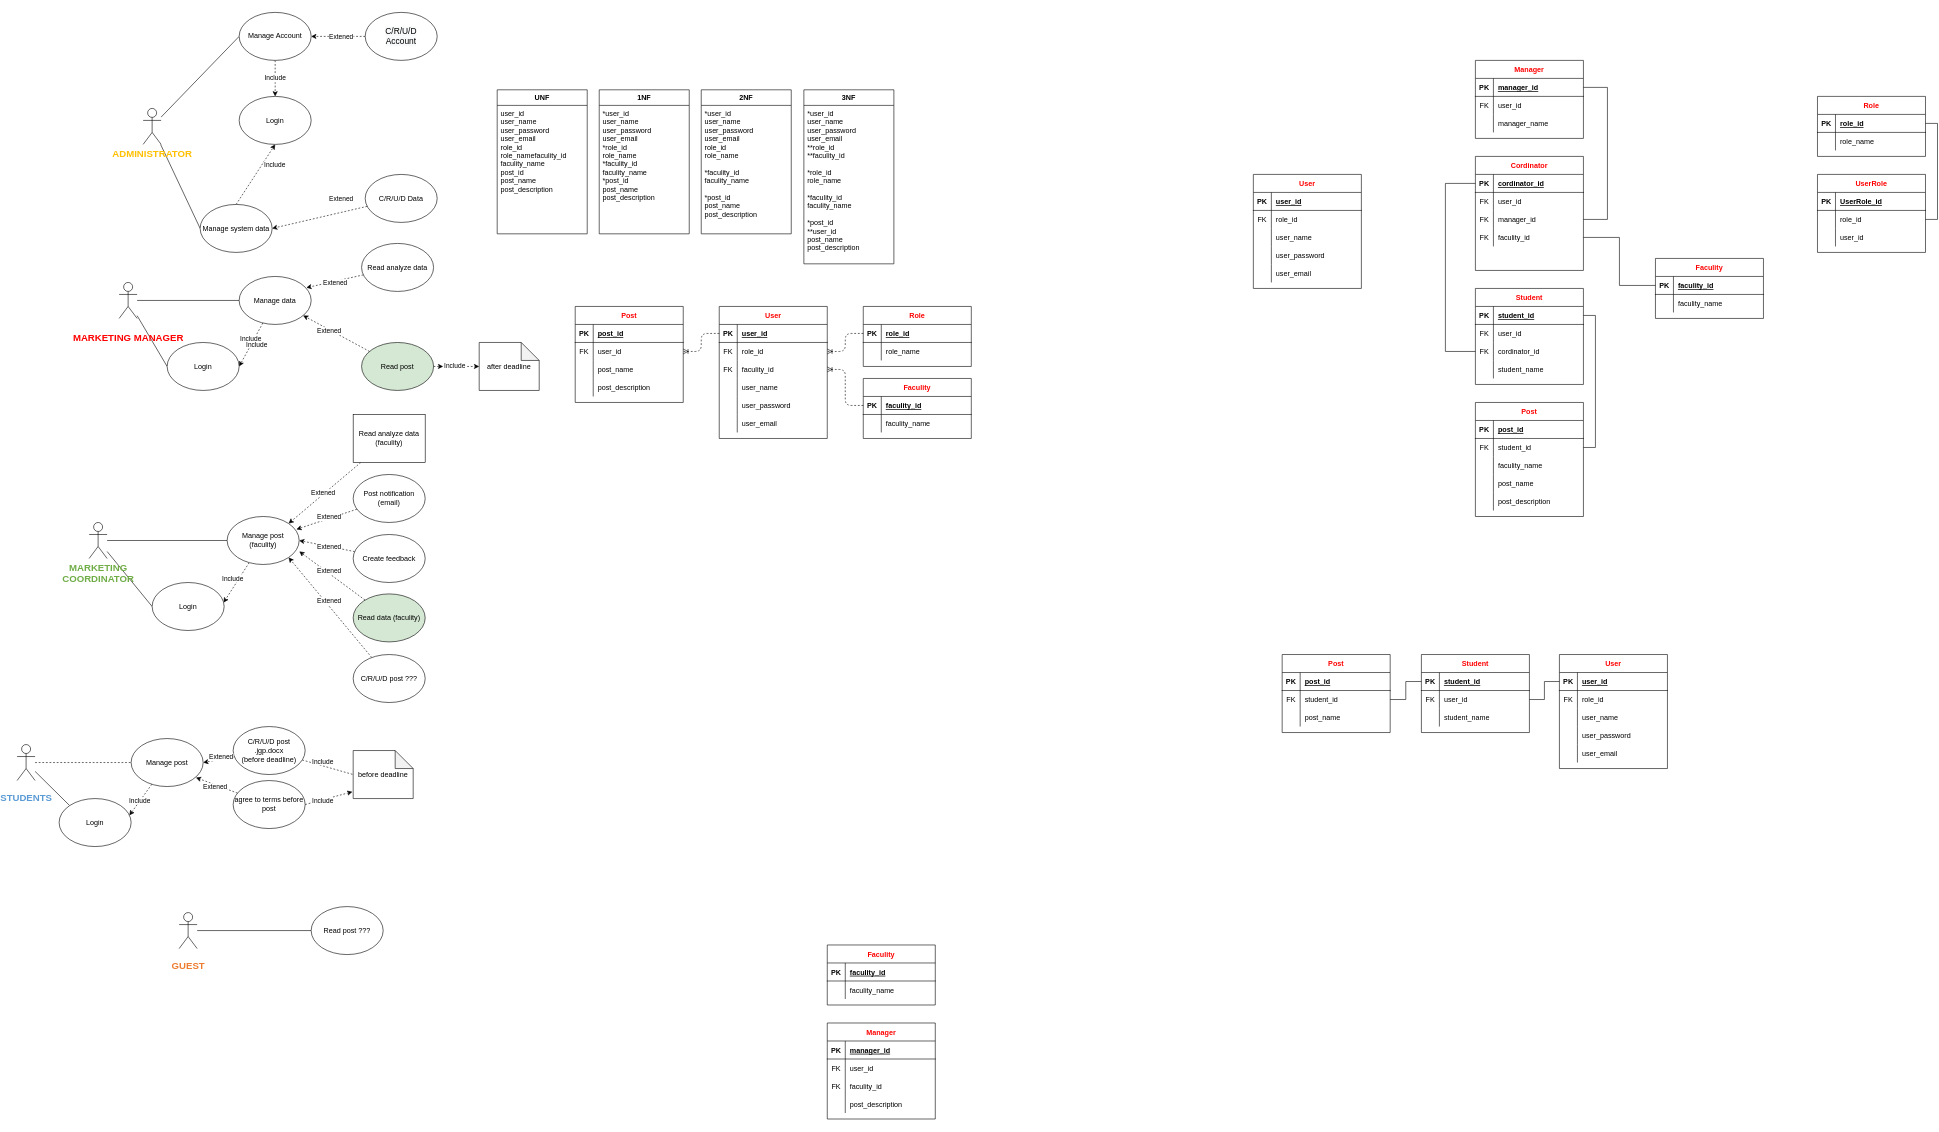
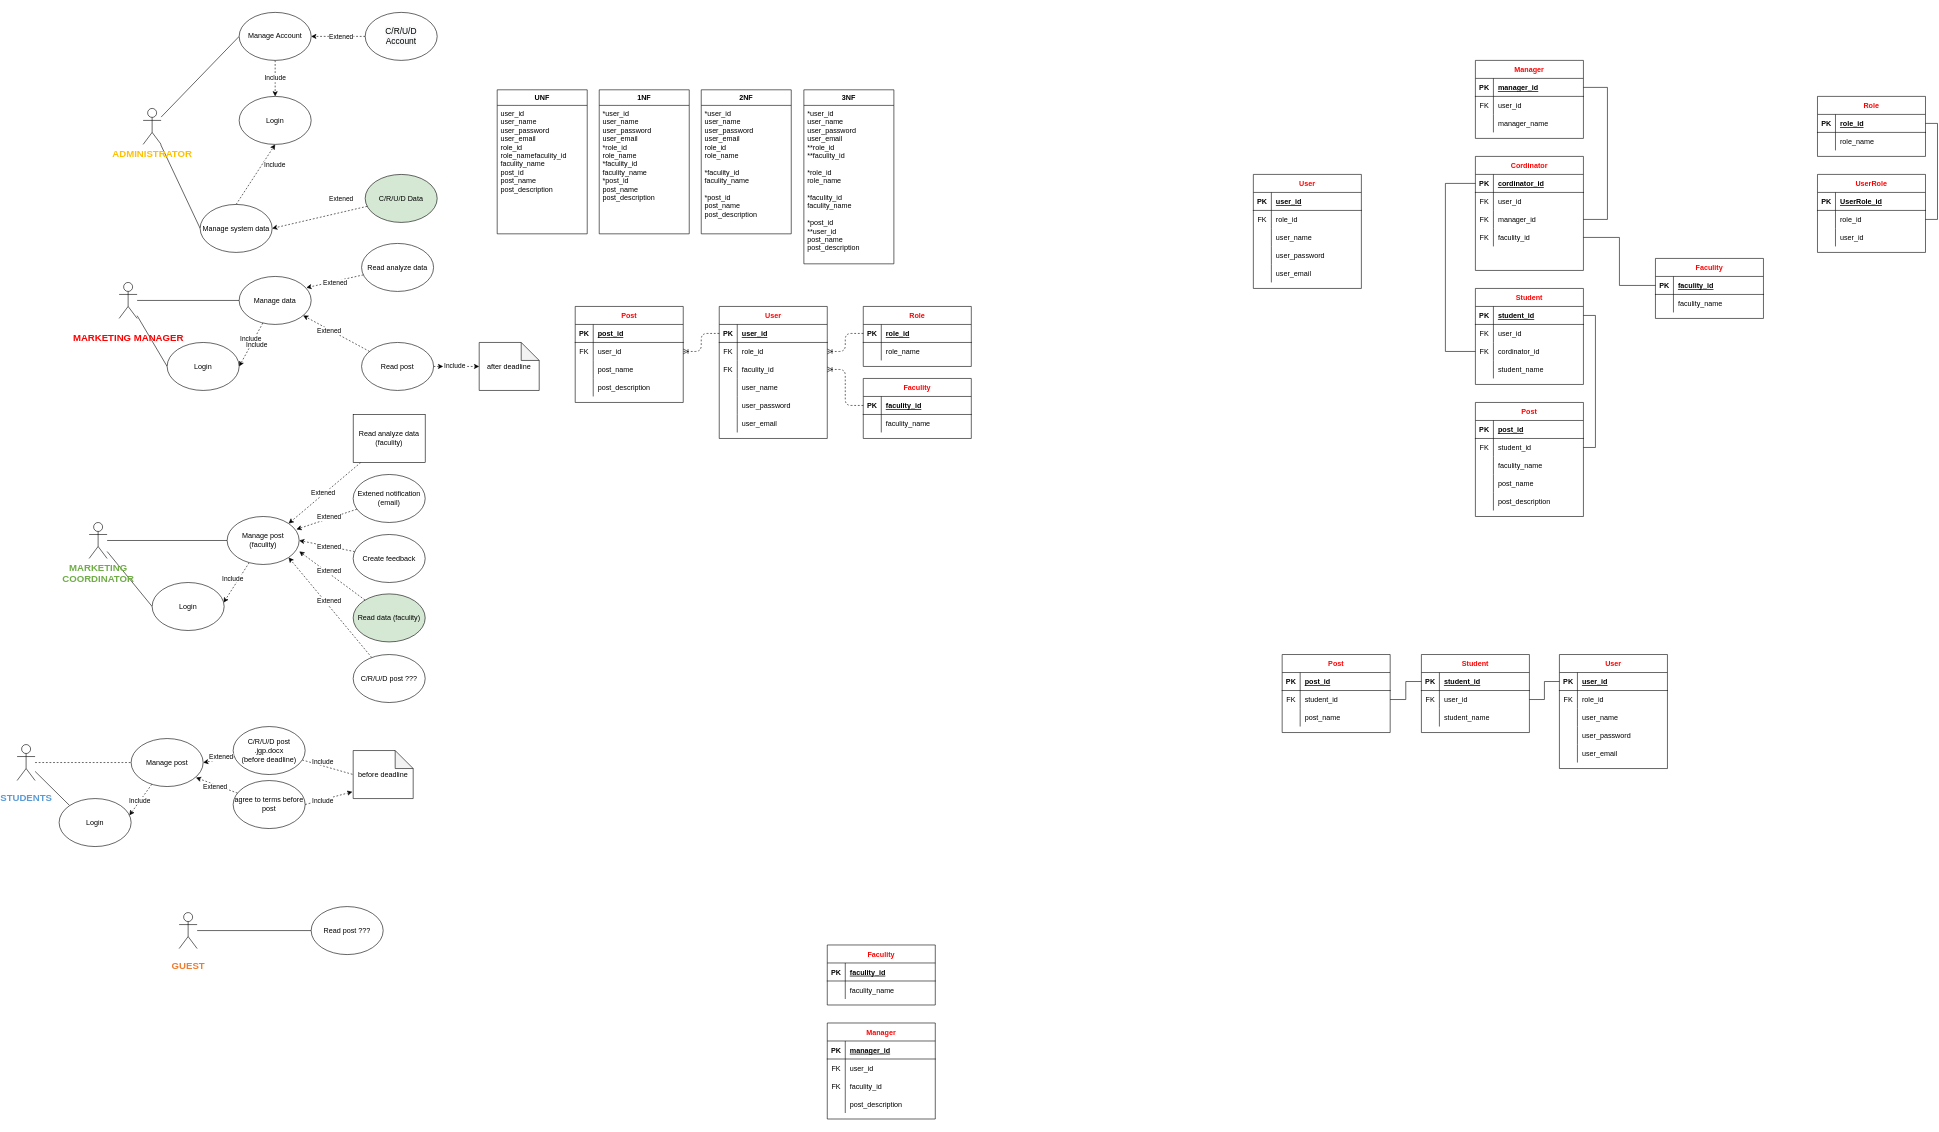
(401, 198) -> (401, 198)
(398, 366) -> (398, 366)
(389, 498) -> (389, 498)
